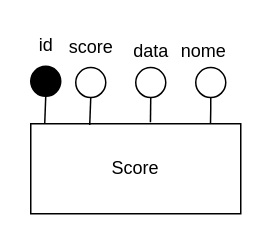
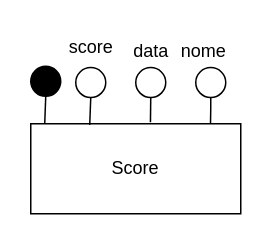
(46, 46) -> none
